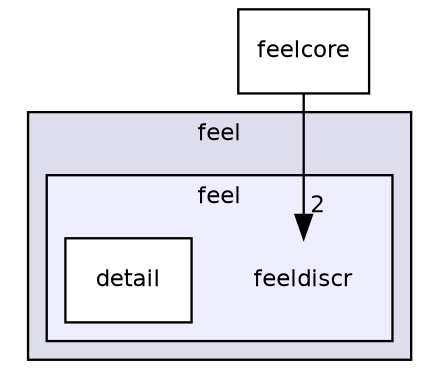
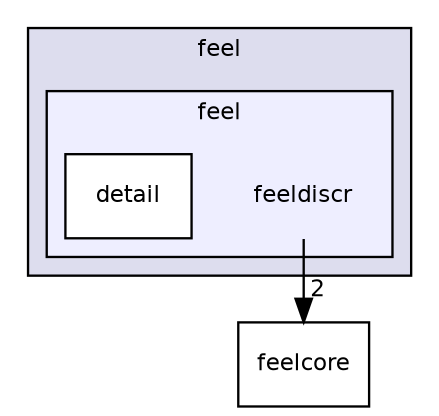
(304, 154) -> (304, 269)
